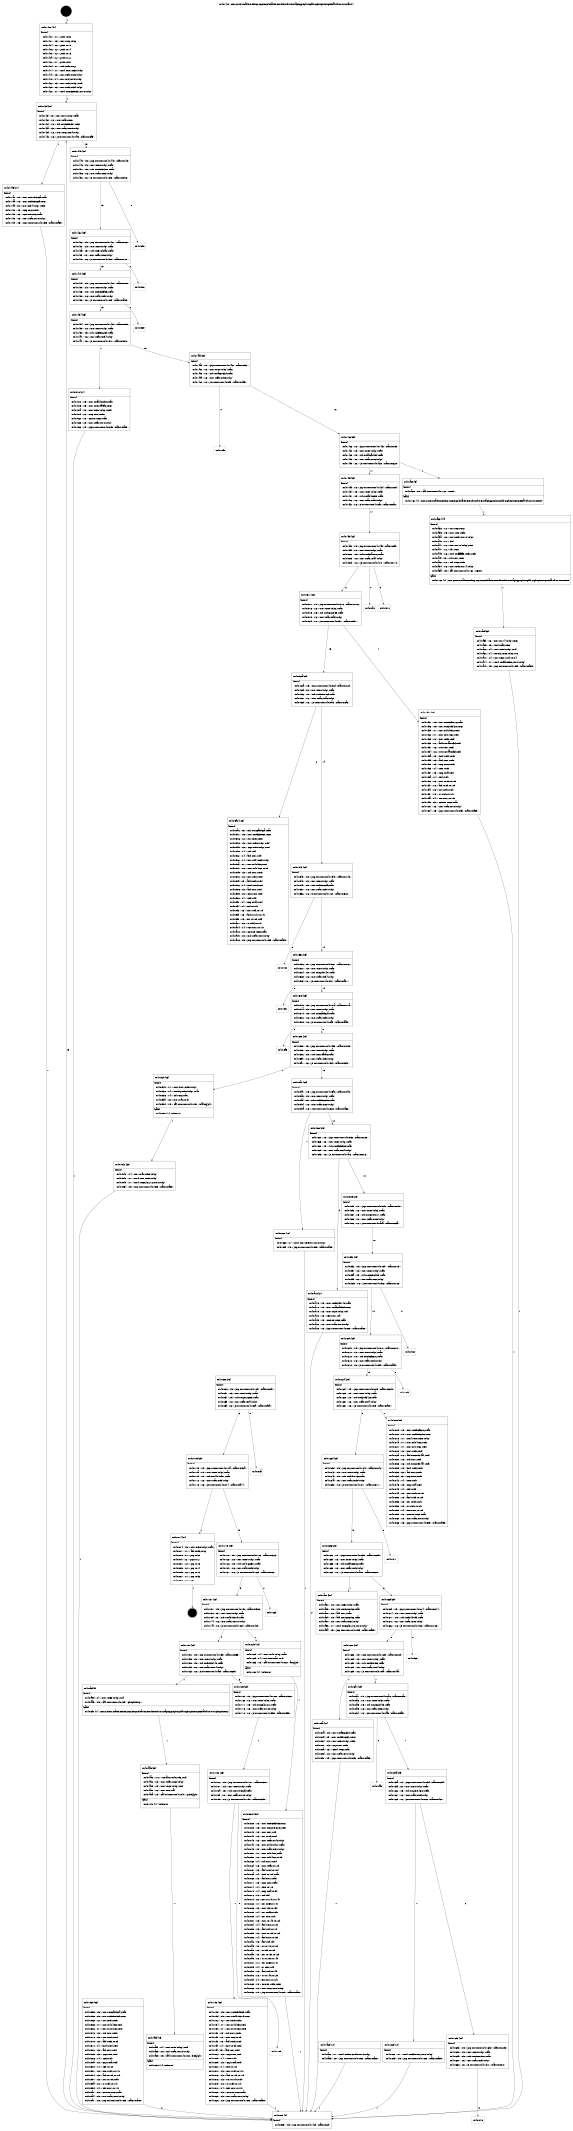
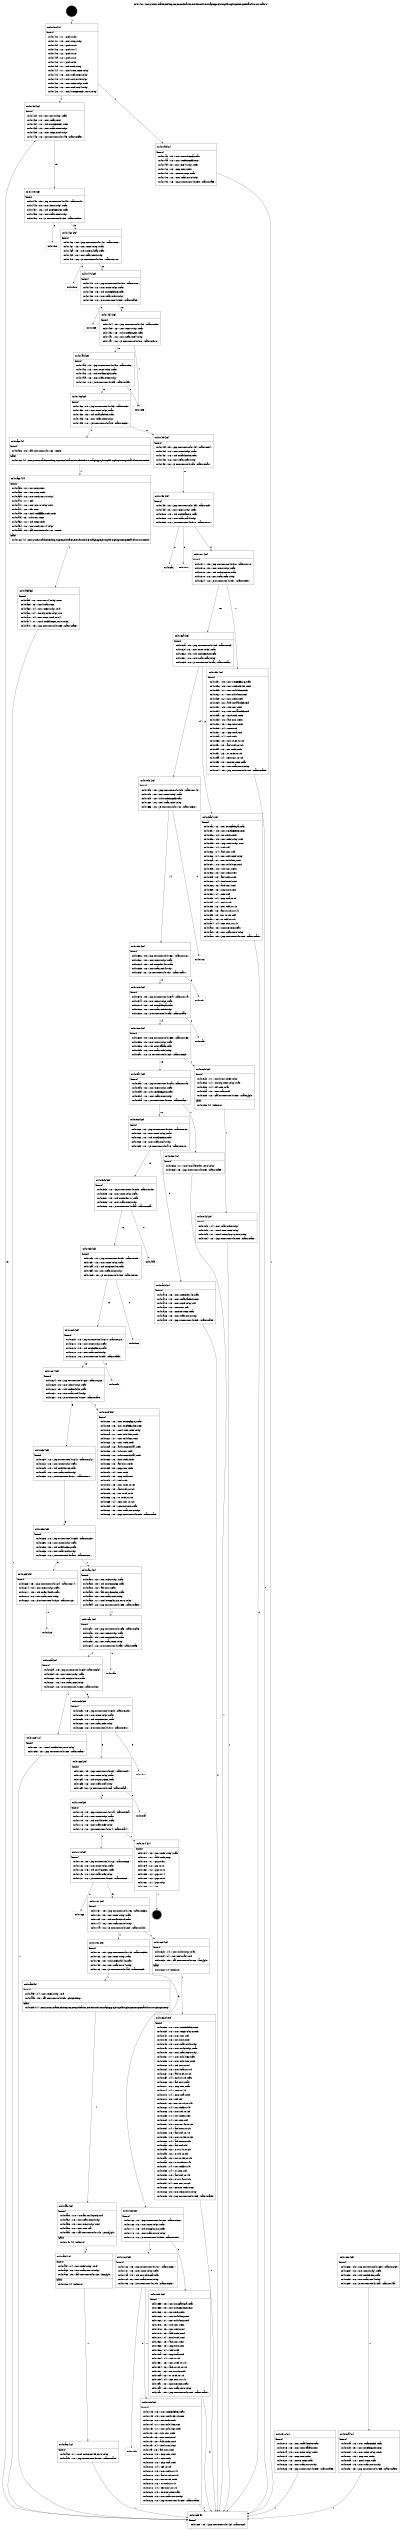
(50, 162) -> (130, 113)
(100, 366) -> (138, 375)
(323, 1030) -> (162, 1021)
none -> (150, 1262)
(391, 1559) -> none
(392, 1635) -> none
(375, 1679) -> (111, 1612)
none -> (258, 1730)
none -> (101, 1744)
none -> (182, 2264)
none -> (86, 2364)
